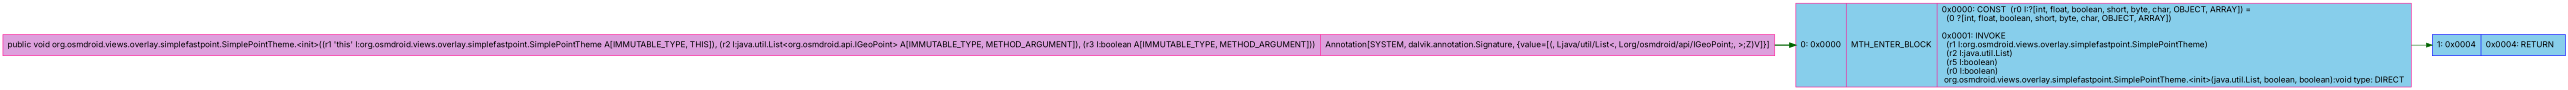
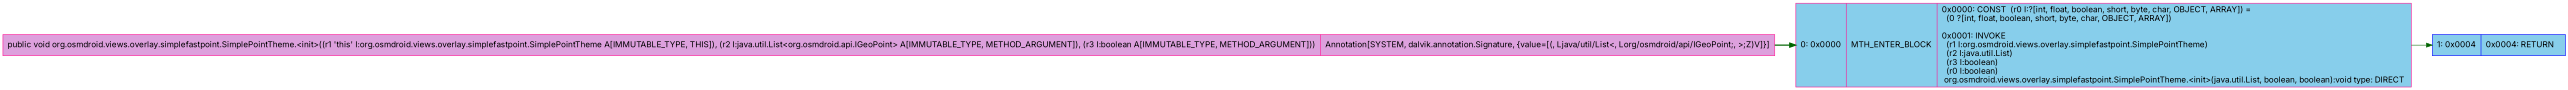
(1970, 62) -> (1970, 62)
